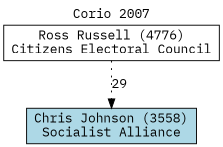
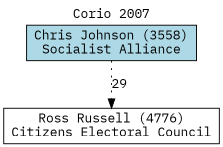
(112, 80) -> (112, 80)
